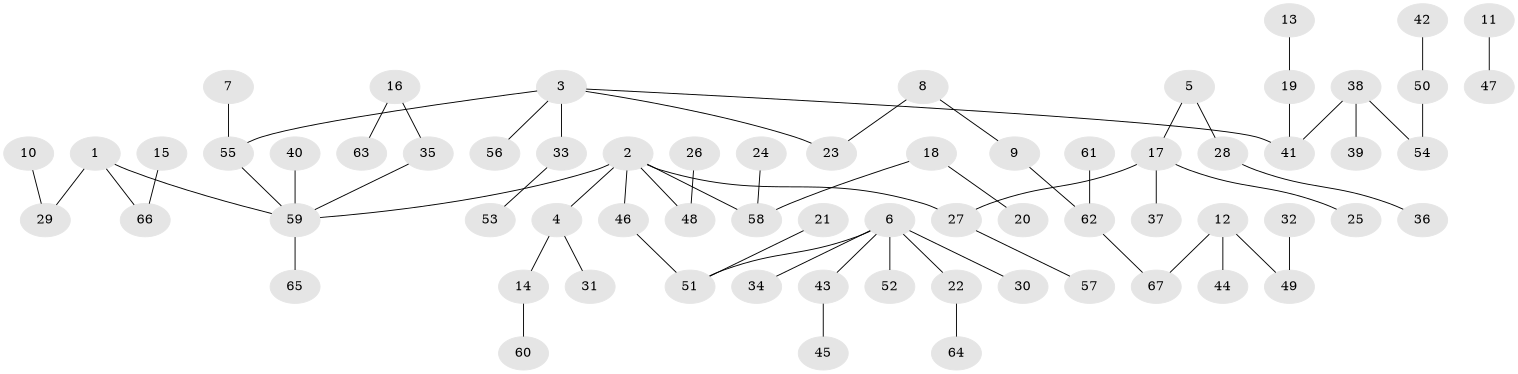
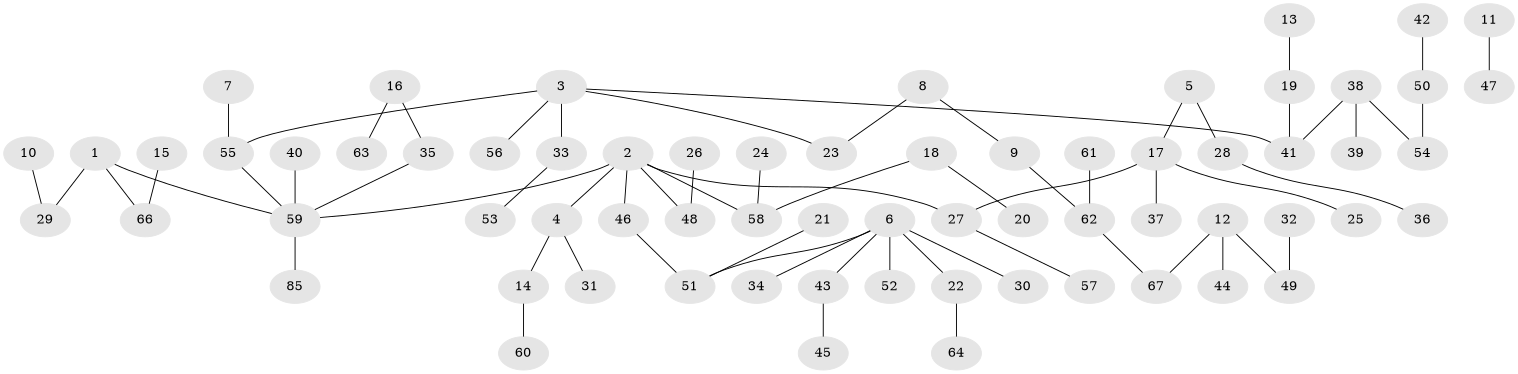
(295, 287) -> (295, 287)
